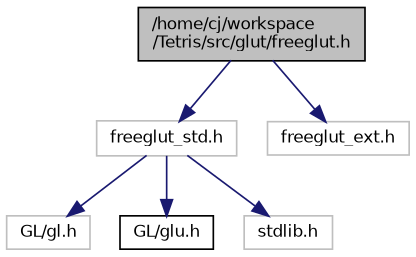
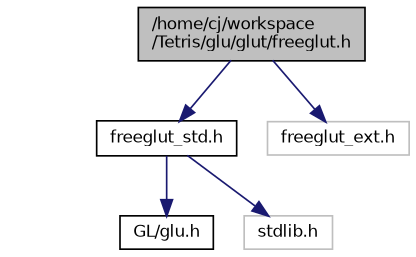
(252, 34) -> (252, 34)
(167, 138) -> (167, 138)
(48, 232) -> none
